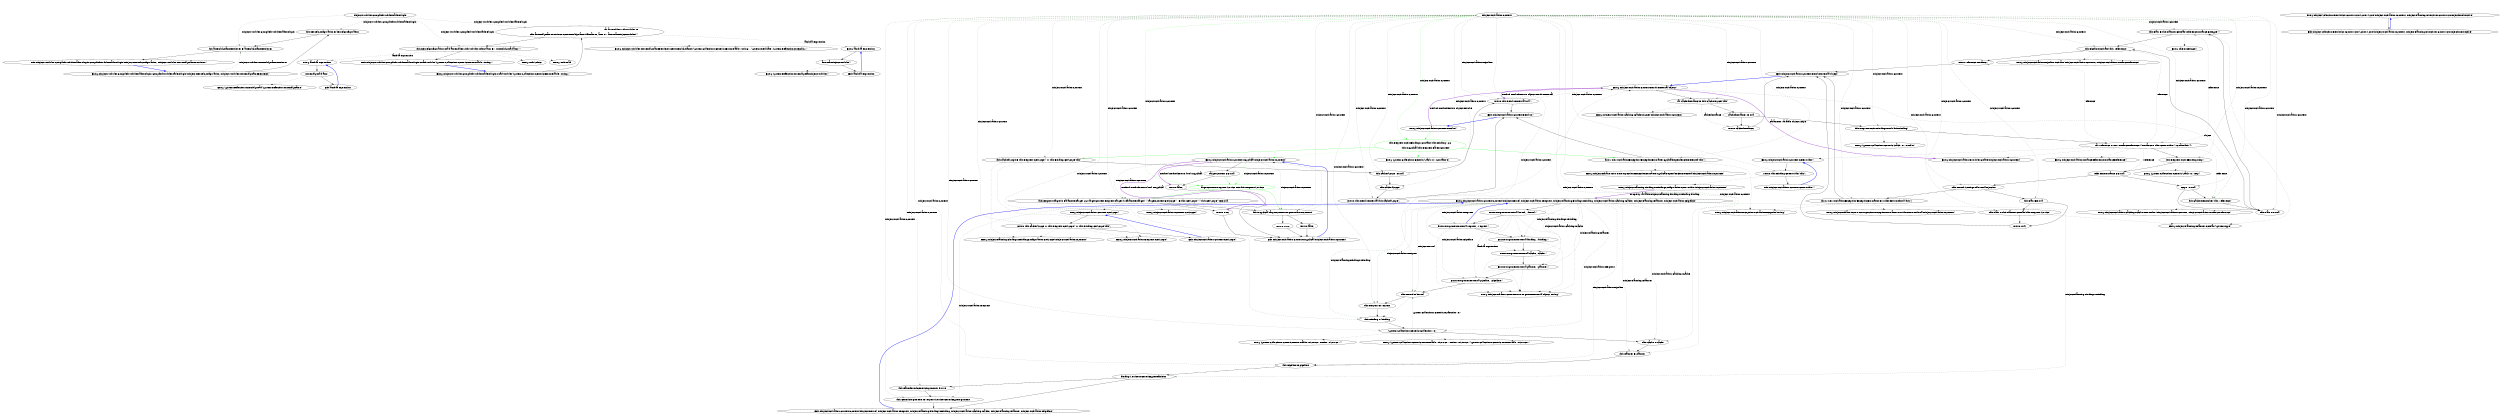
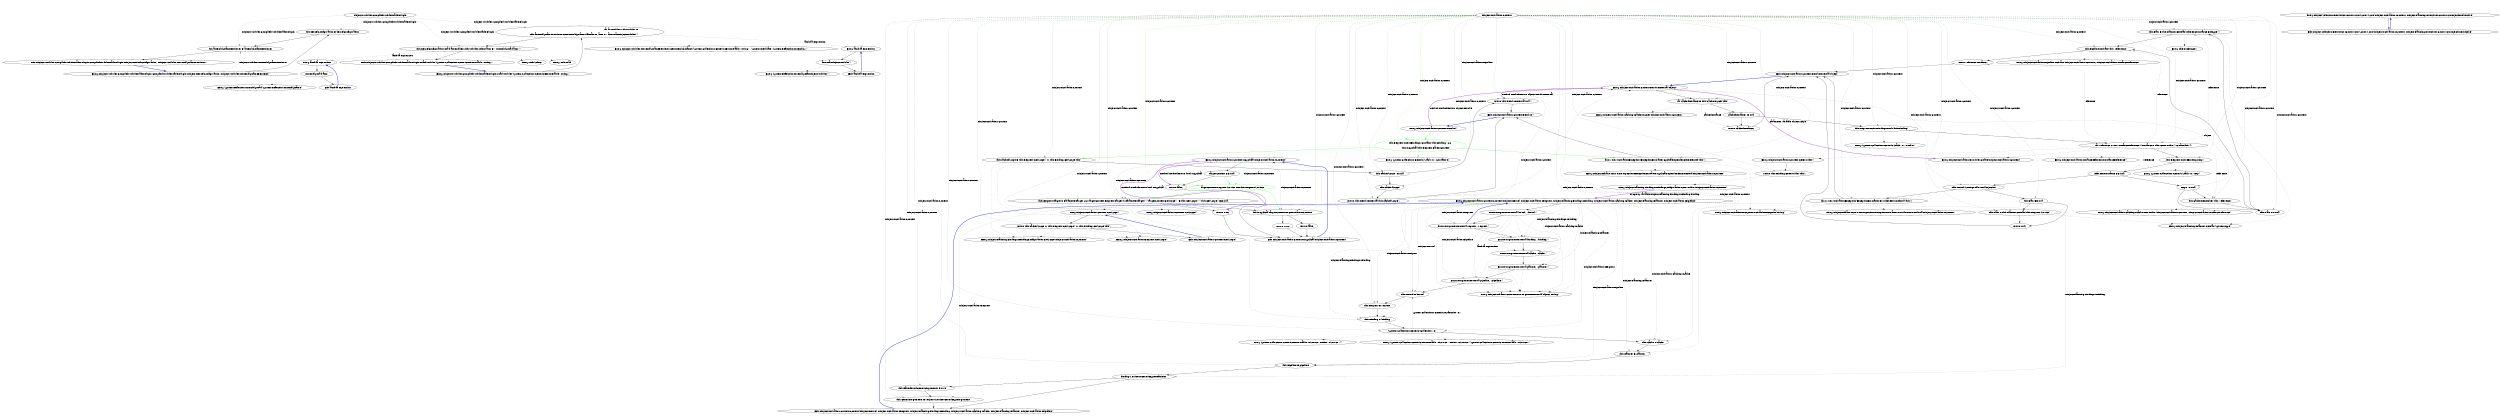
(2252, 88) -> (2252, 88)
(1789, 187) -> none
